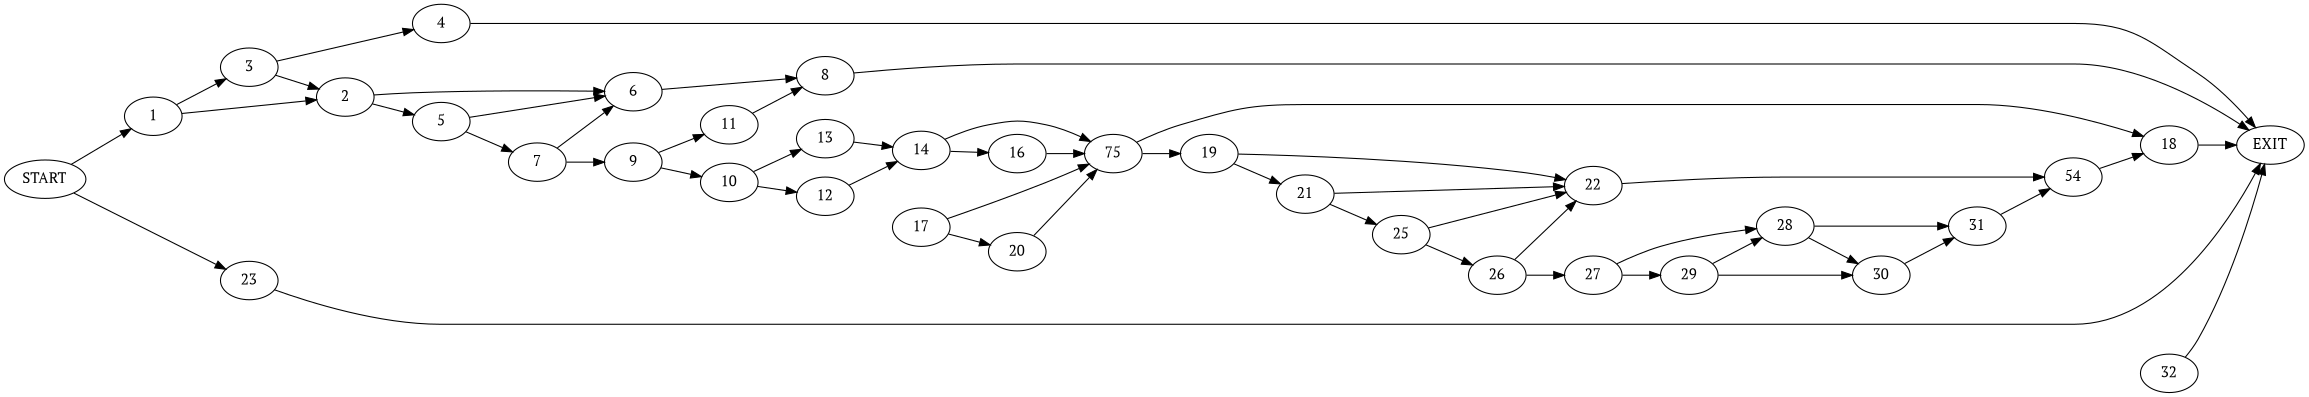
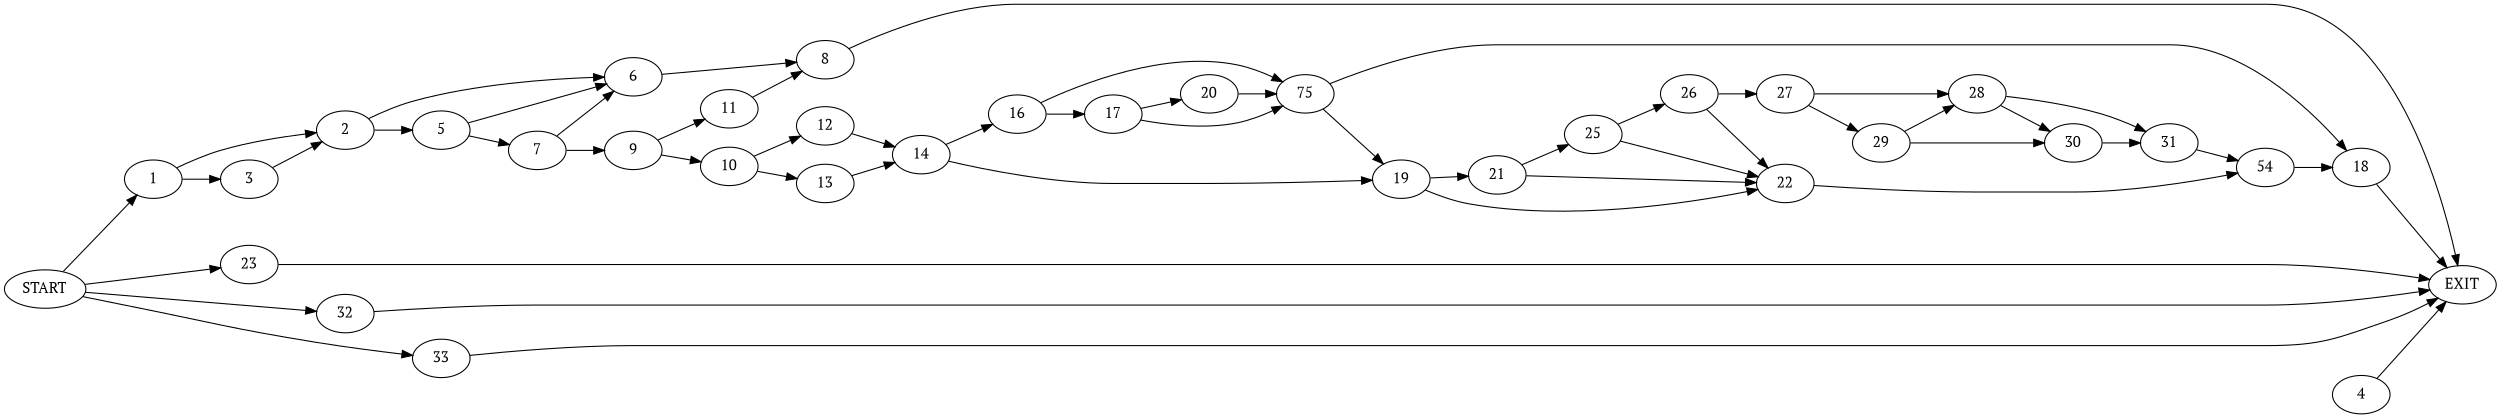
(340, 47) -> none
none -> (1060, 114)
(1013, 121) -> (1154, 183)
none -> (196, 301)
none -> (441, 358)
